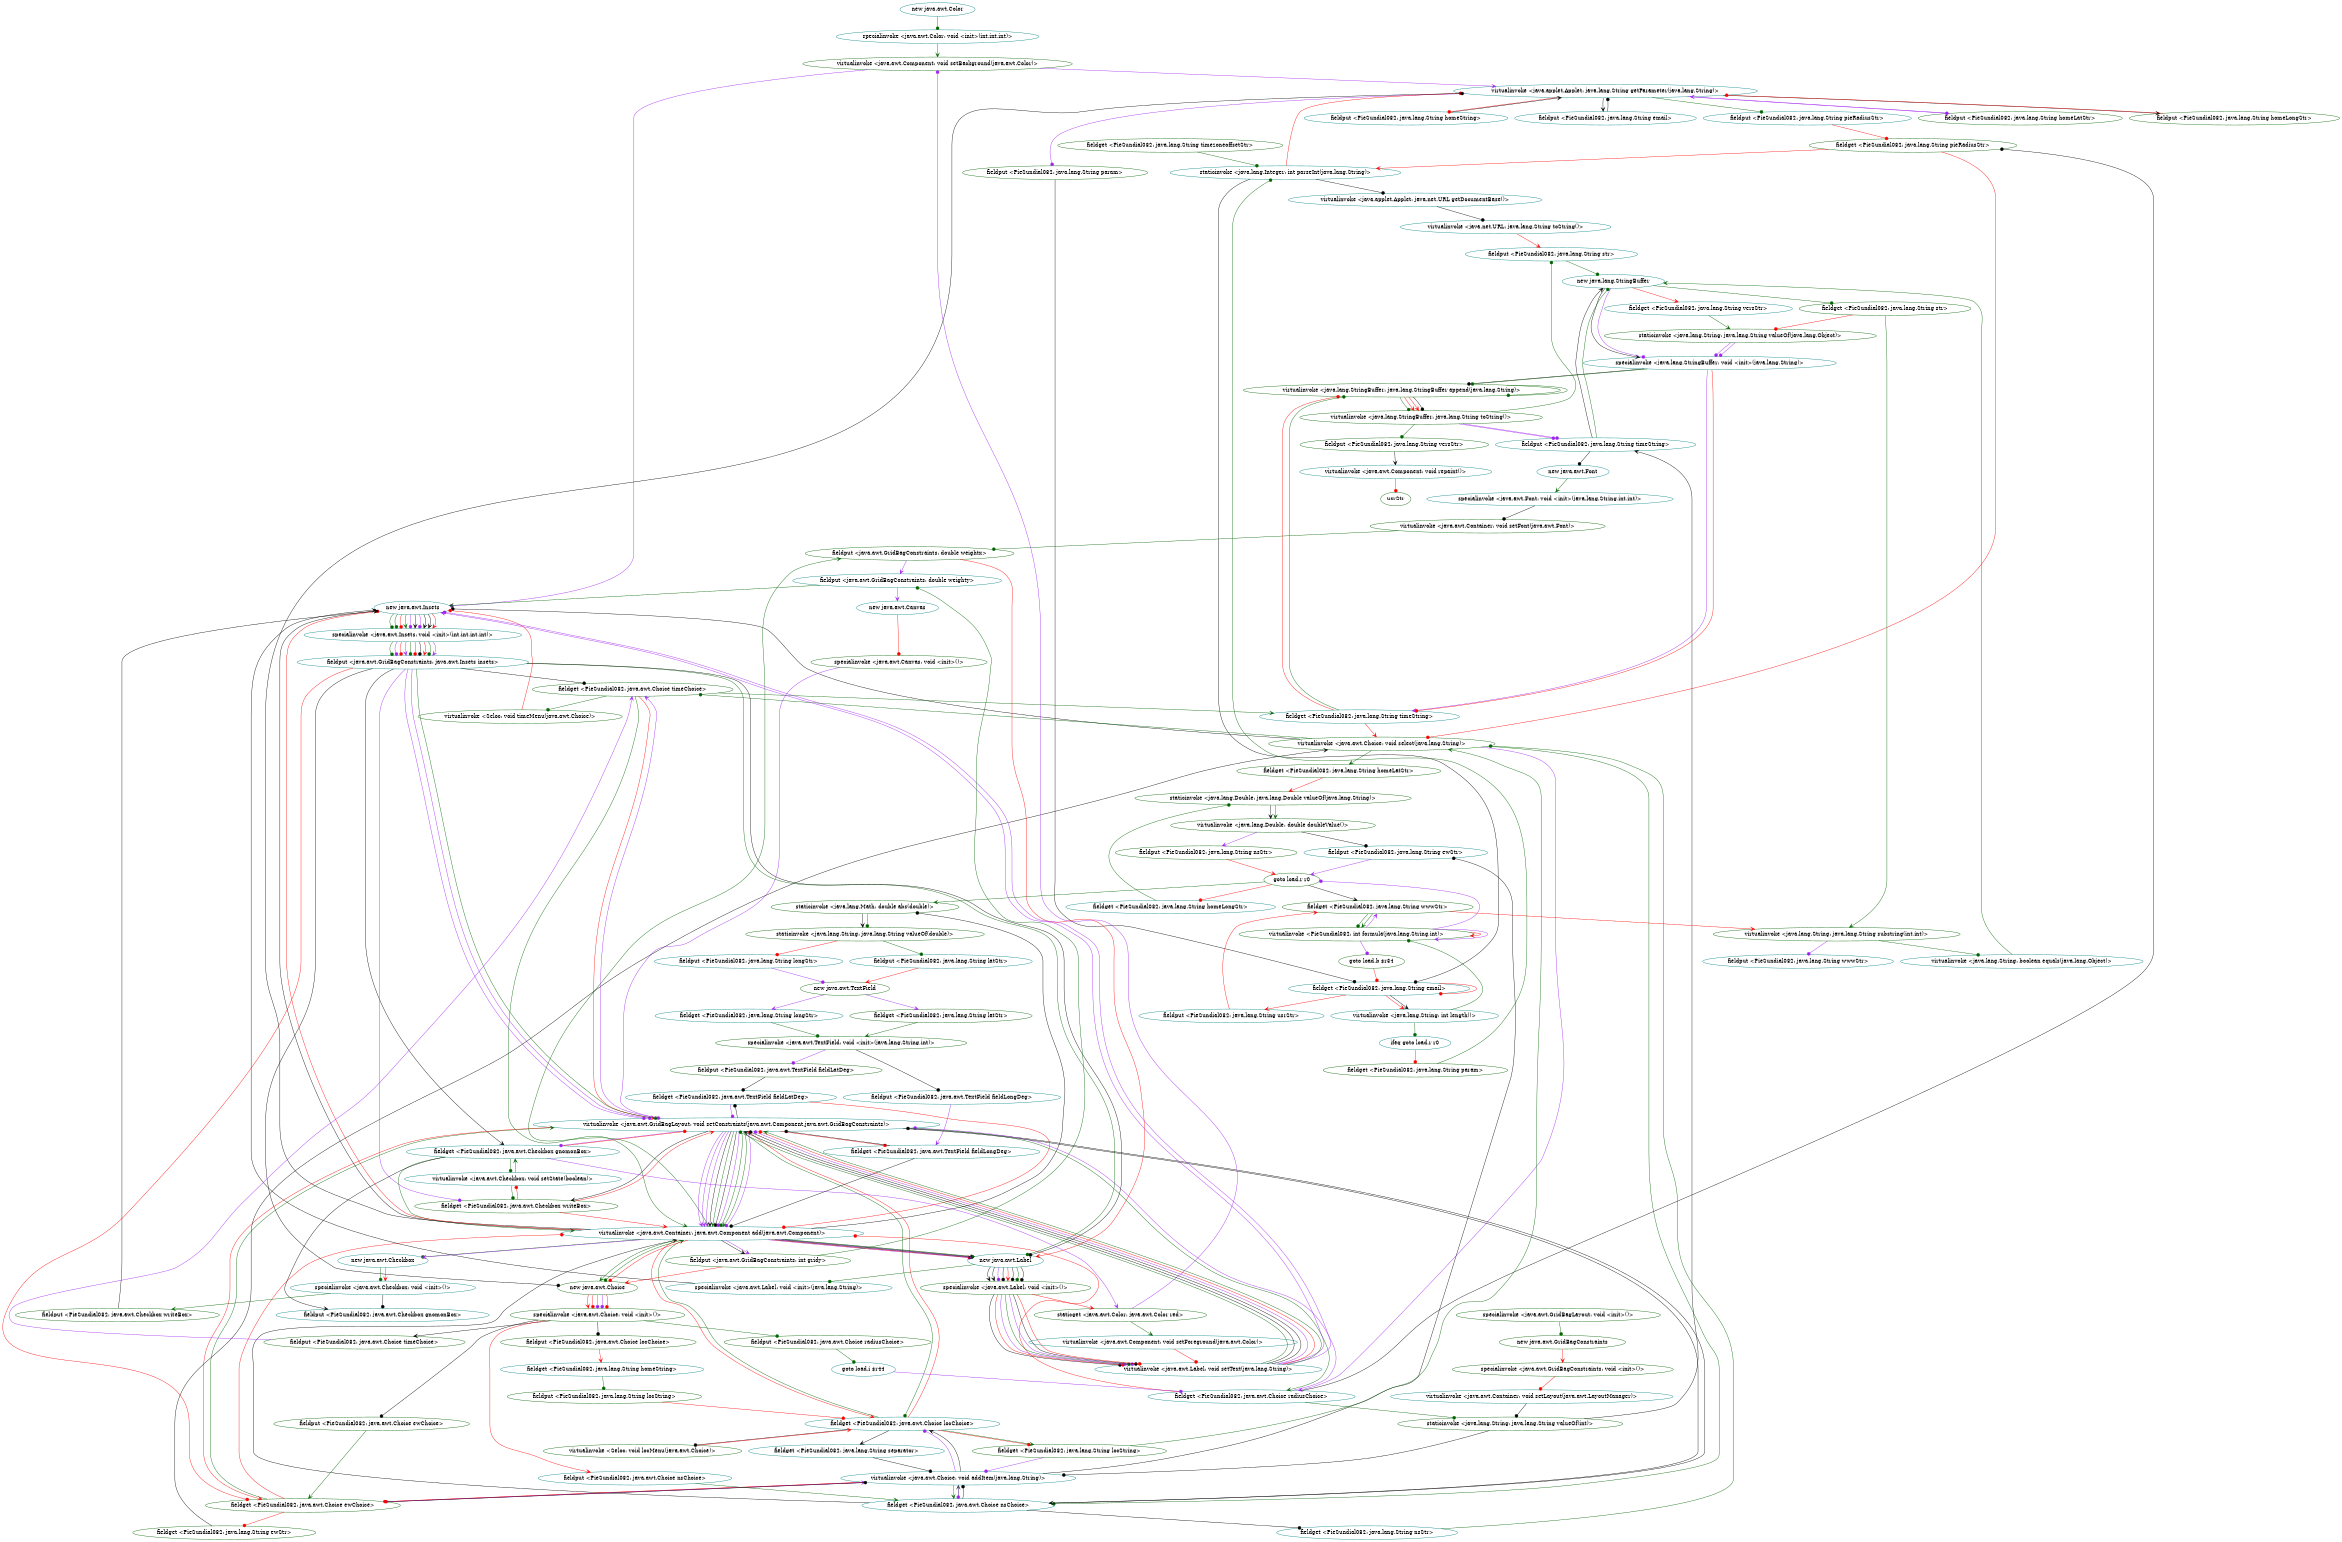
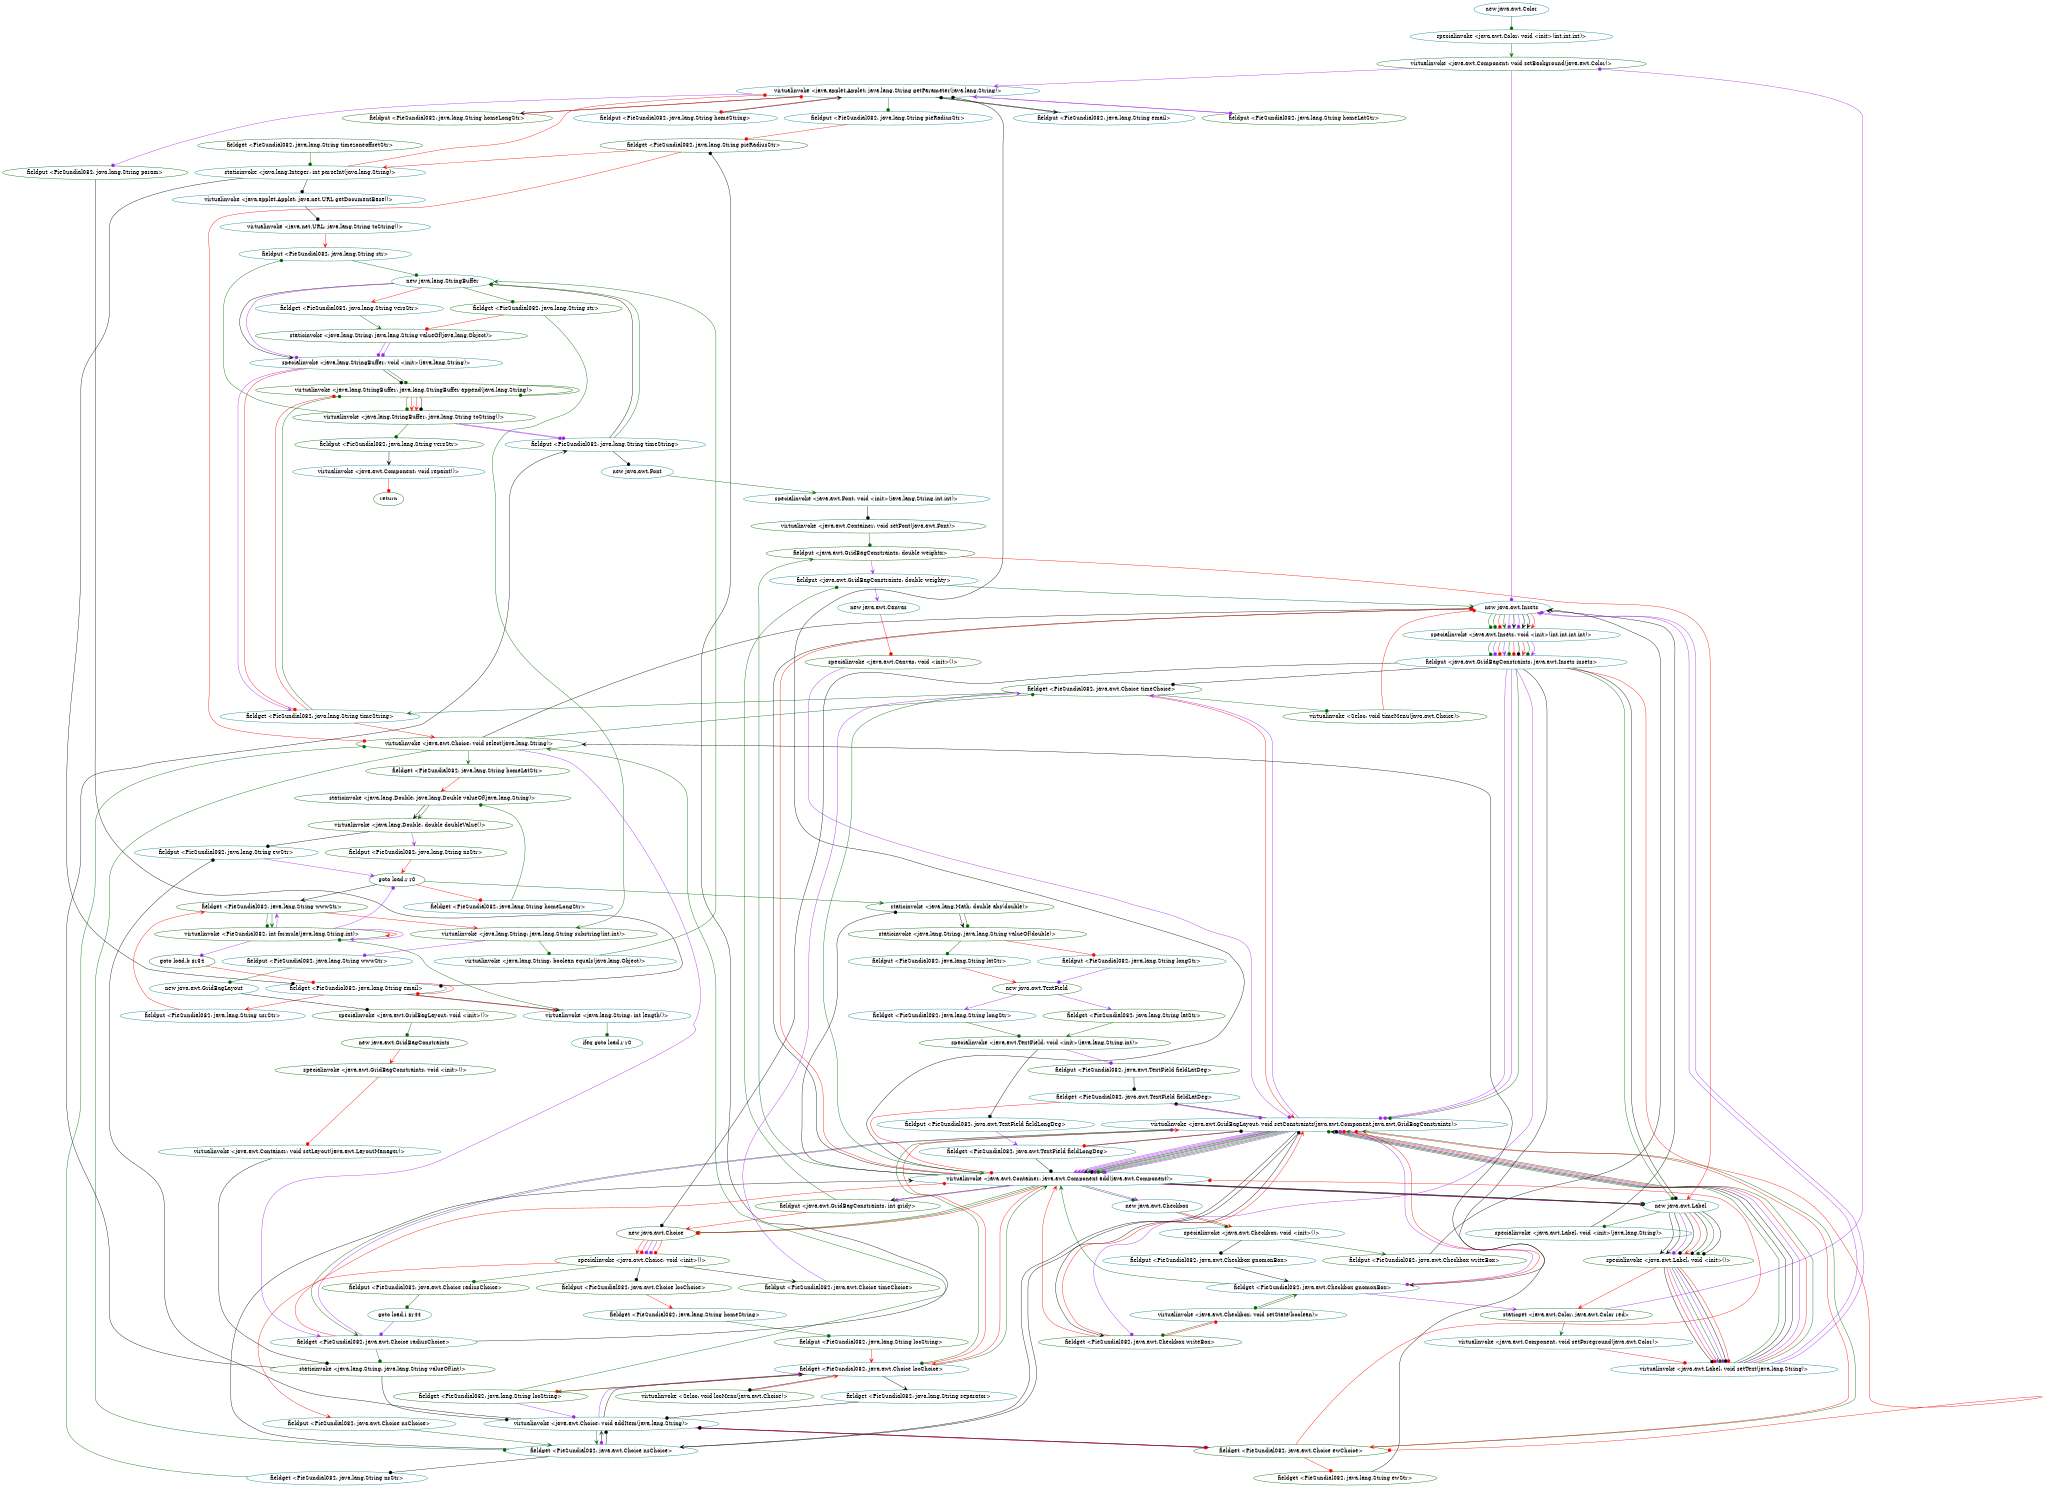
(1396, 499) -> (389, 499)
none -> (204, 989)
(1415, 1070) -> none
(328, 1216) -> (1259, 1274)
(752, 1410) -> (871, 1354)
(372, 1424) -> none
